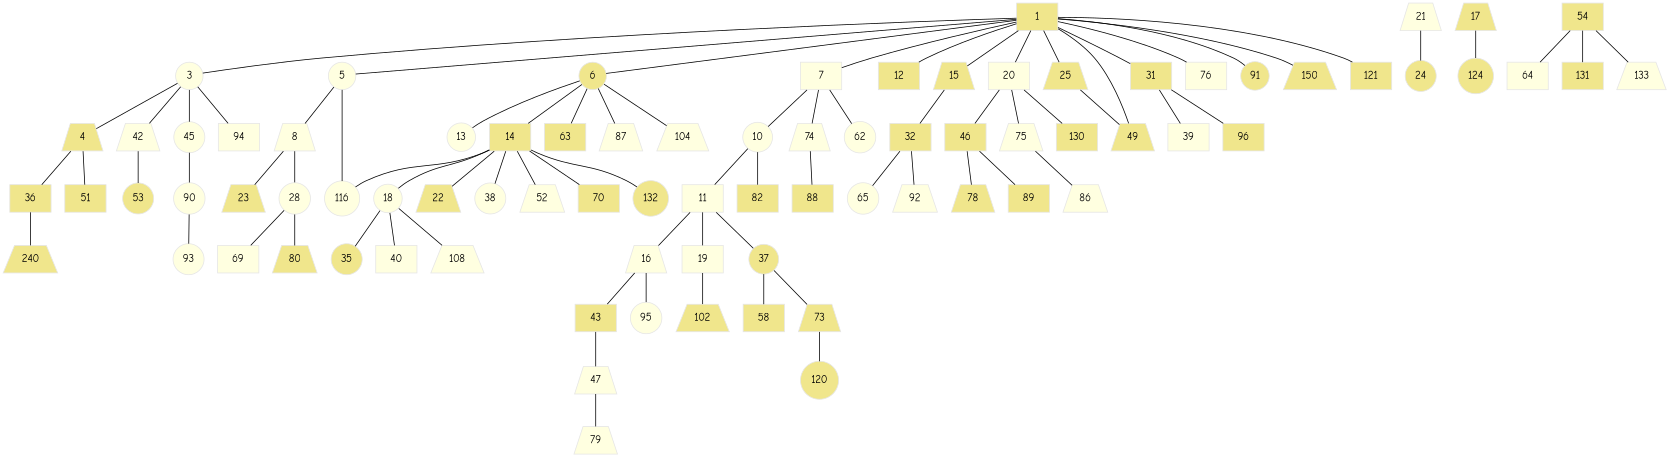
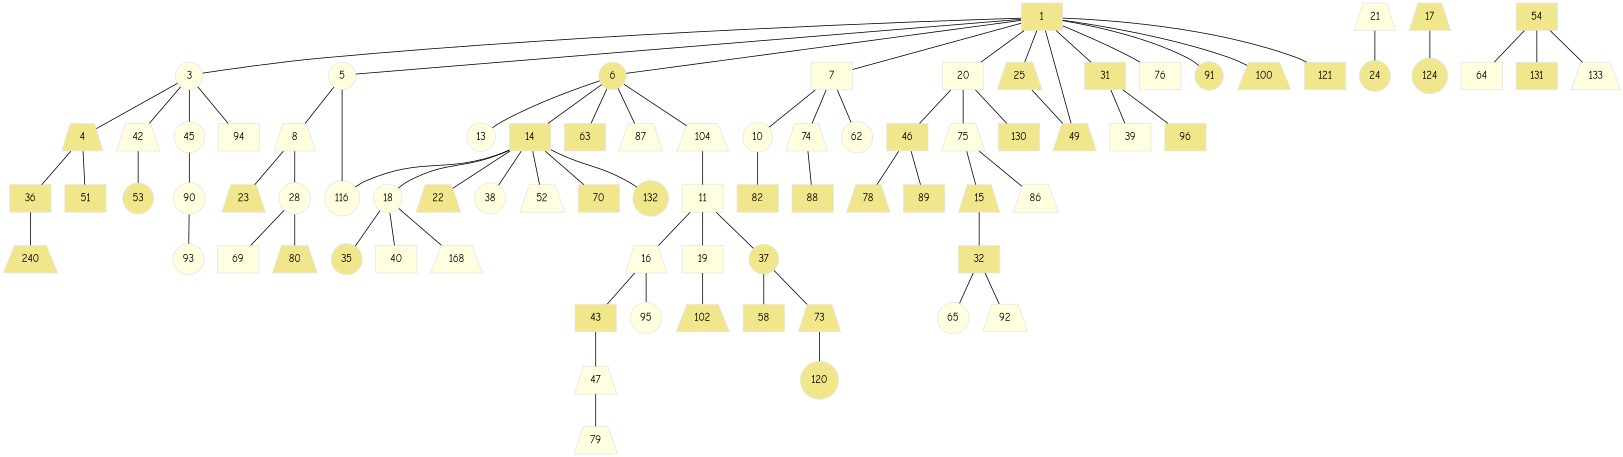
(993, 48) -> (971, 168)
(899, 76) -> none
(1310, 76) -> (1264, 76)
(731, 167) -> (703, 168)
(457, 259) -> (457, 259)
